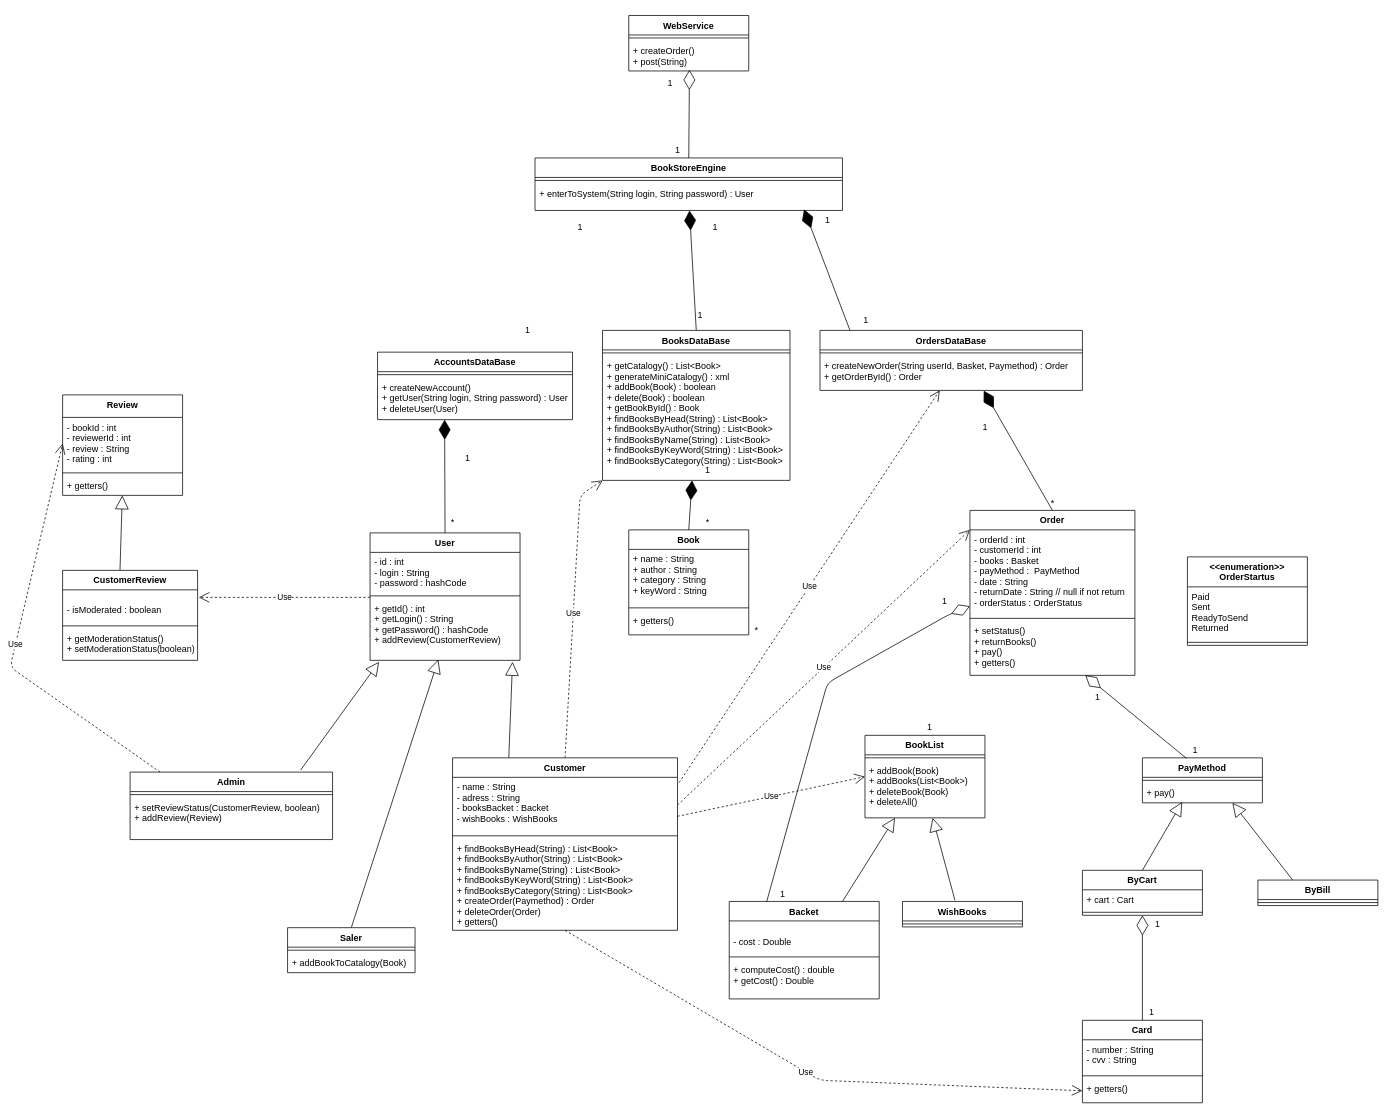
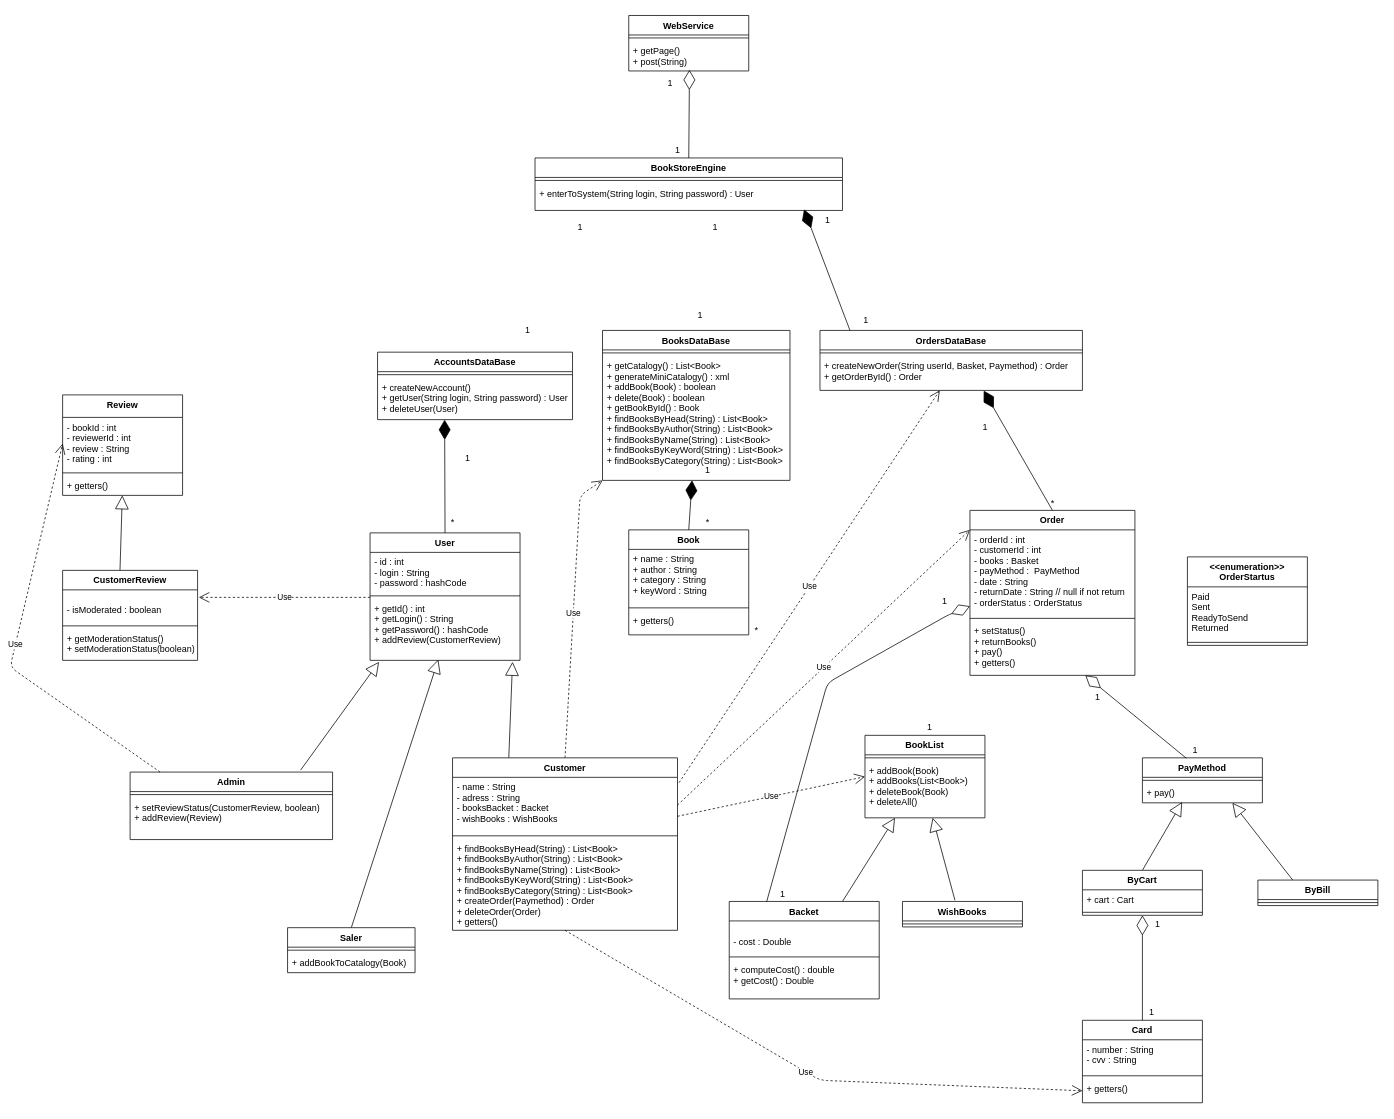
(670, 51) -> (660, 51)
(693, 277) -> none
